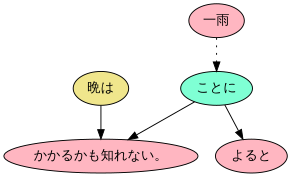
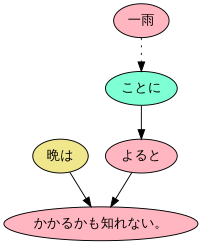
(166, 118) -> (124, 186)
